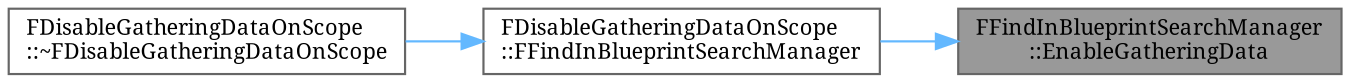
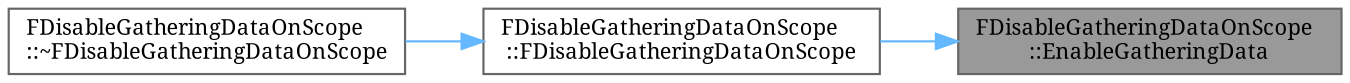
(682, 41) -> (682, 41)
(1150, 41) -> (1150, 41)
